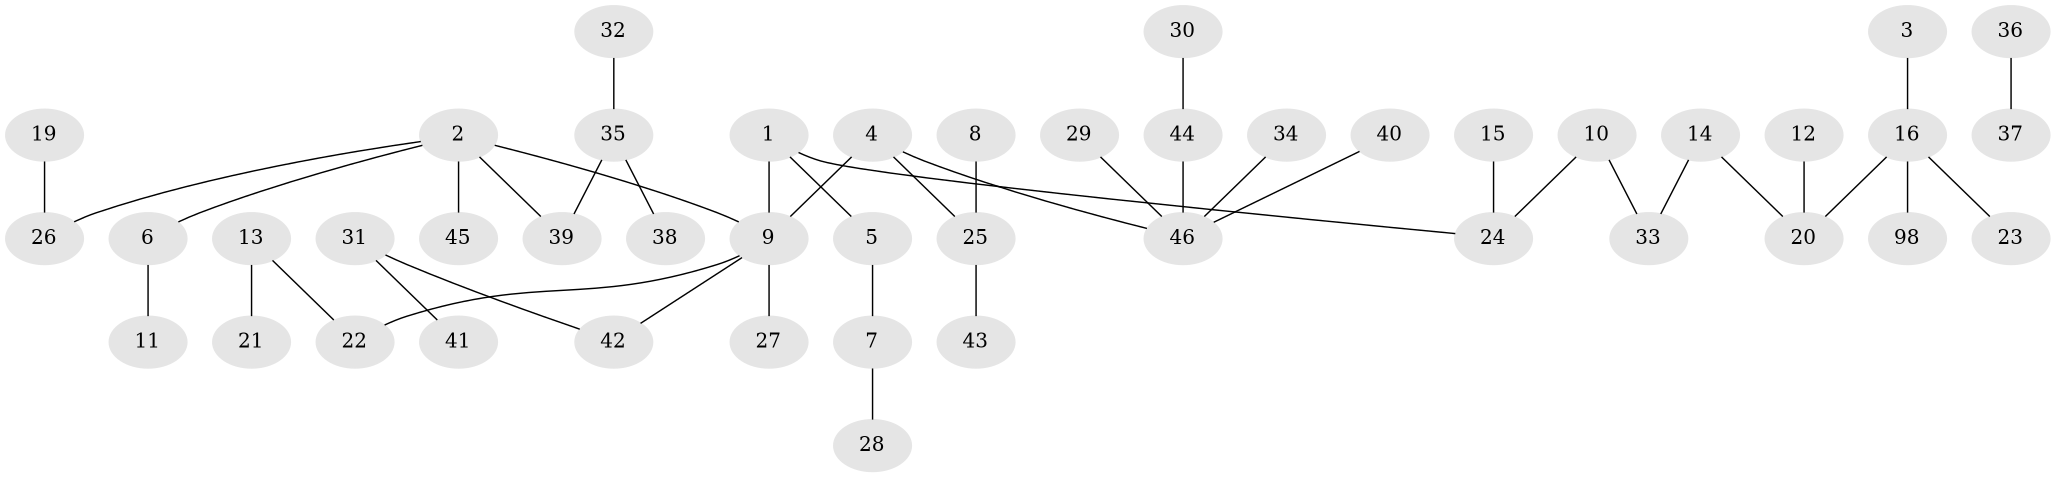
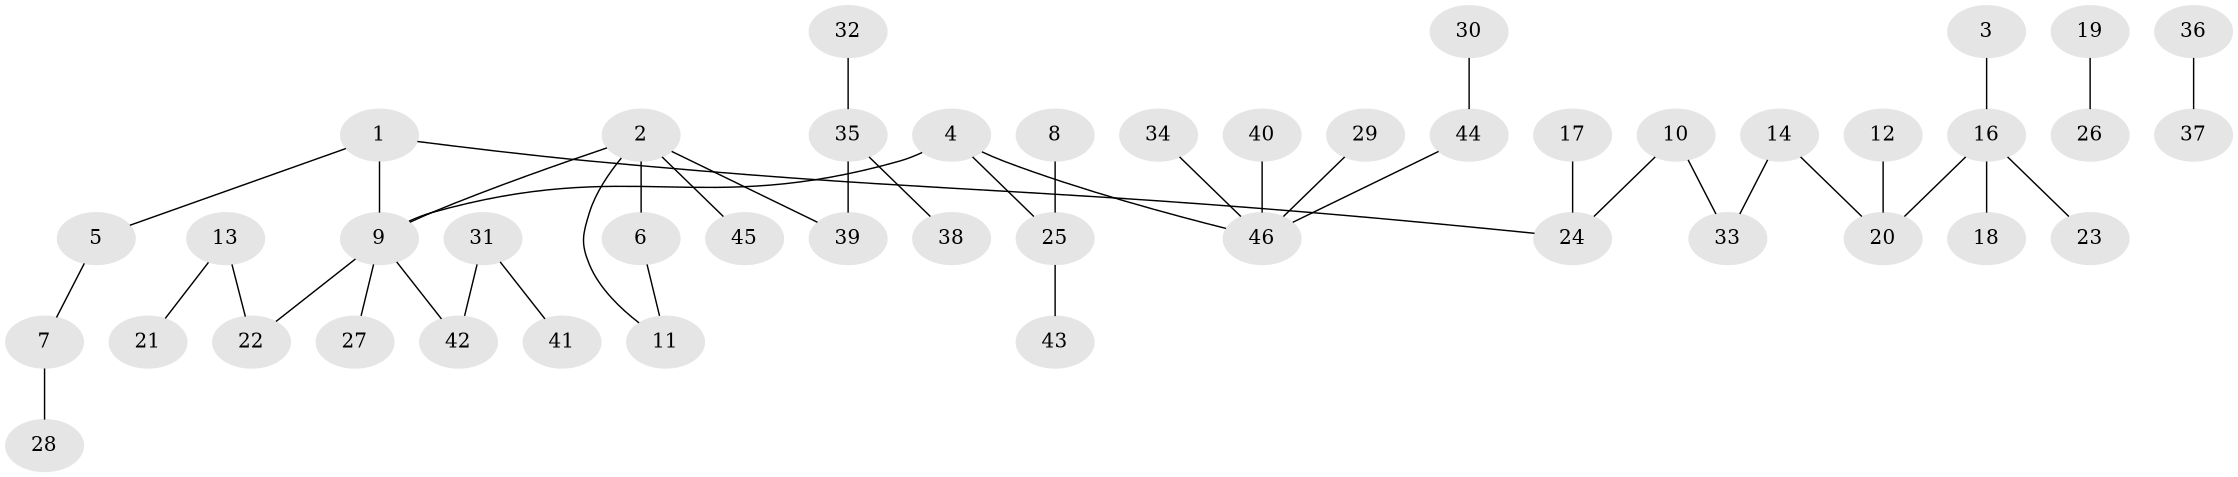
(1494, 135) -> (1573, 135)
(245, 173) -> (584, 245)
(1908, 239) -> (1987, 239)
